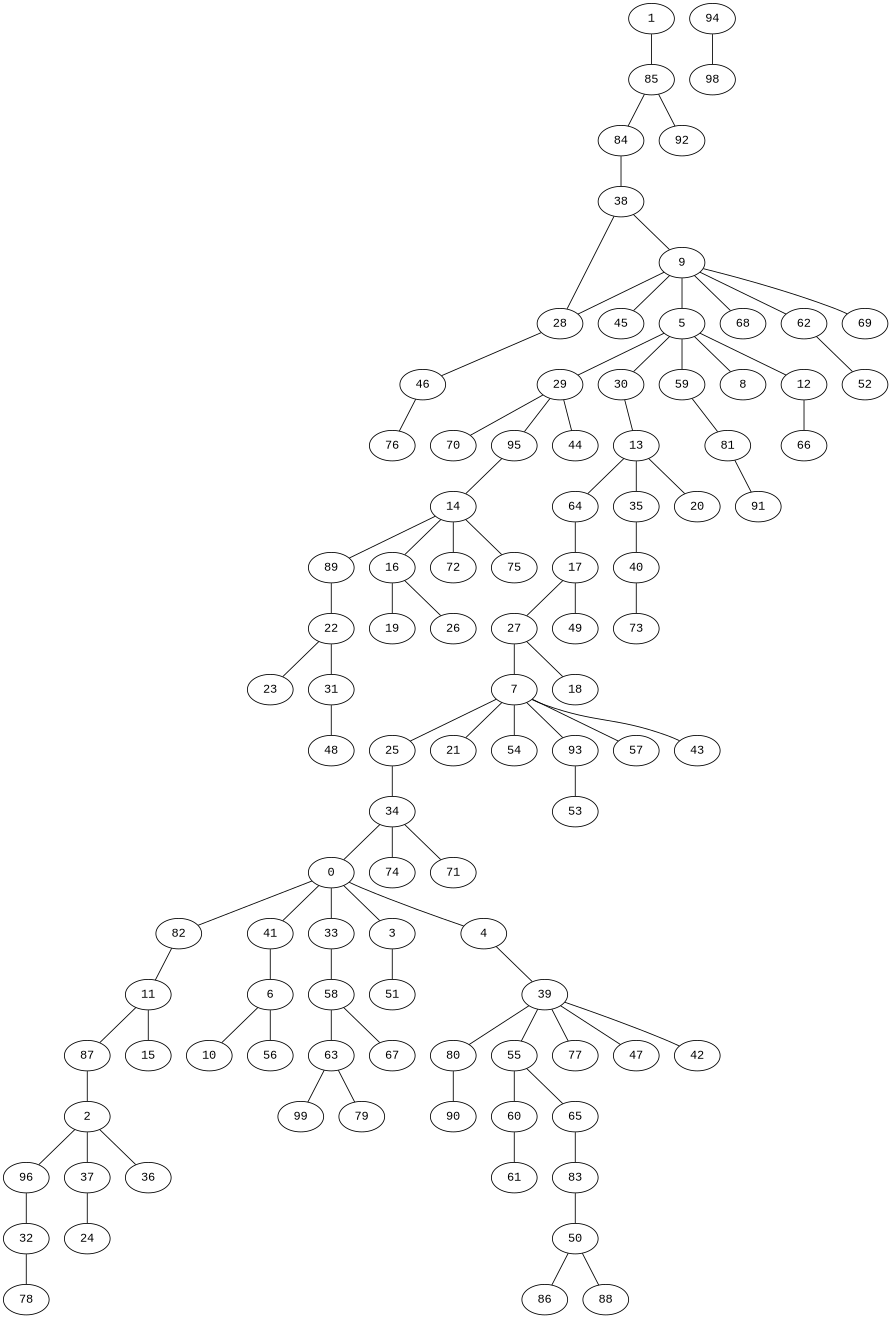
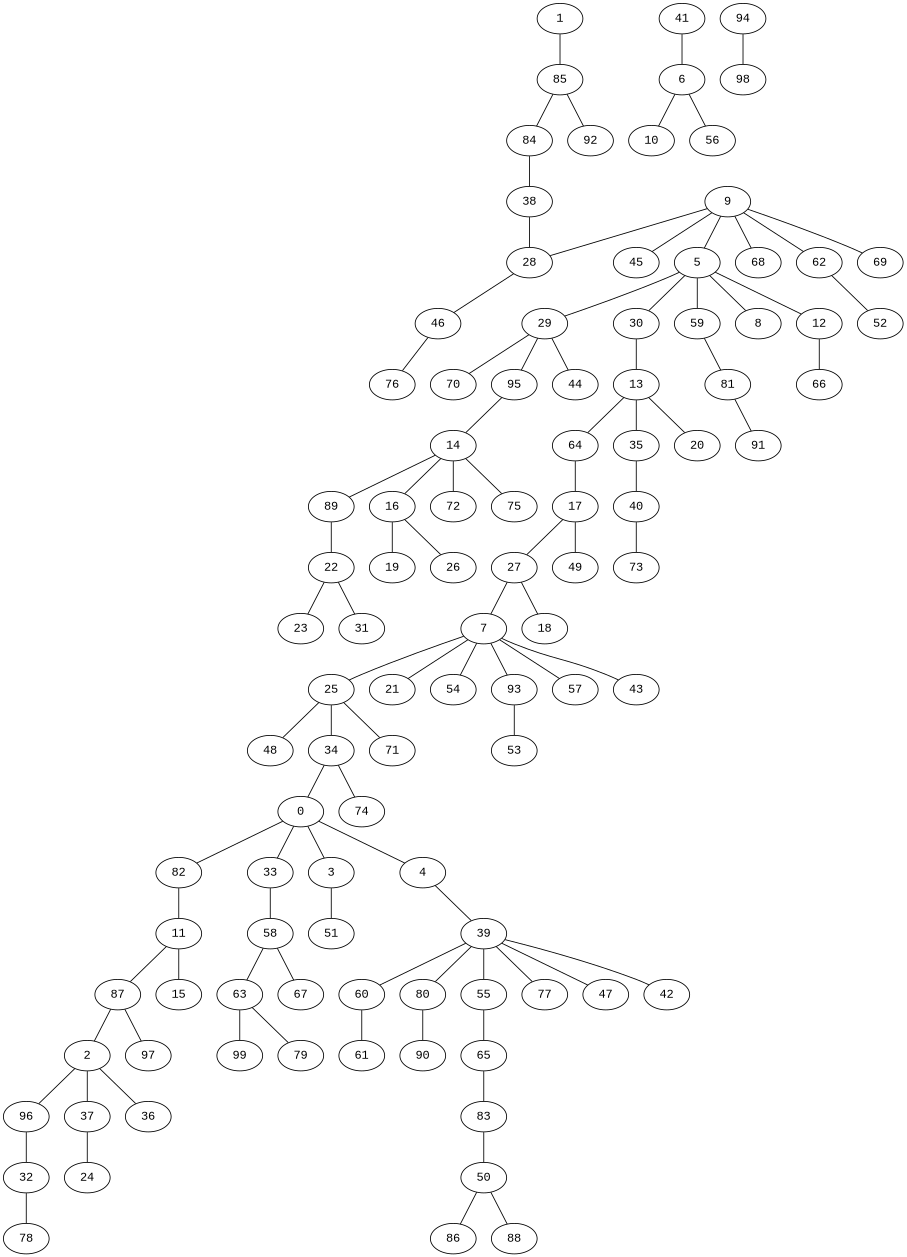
(651, 232) -> none
(331, 720) -> (301, 720)
(423, 842) -> (362, 720)
(301, 903) -> none
none -> (148, 1056)
(514, 1086) -> (423, 964)
